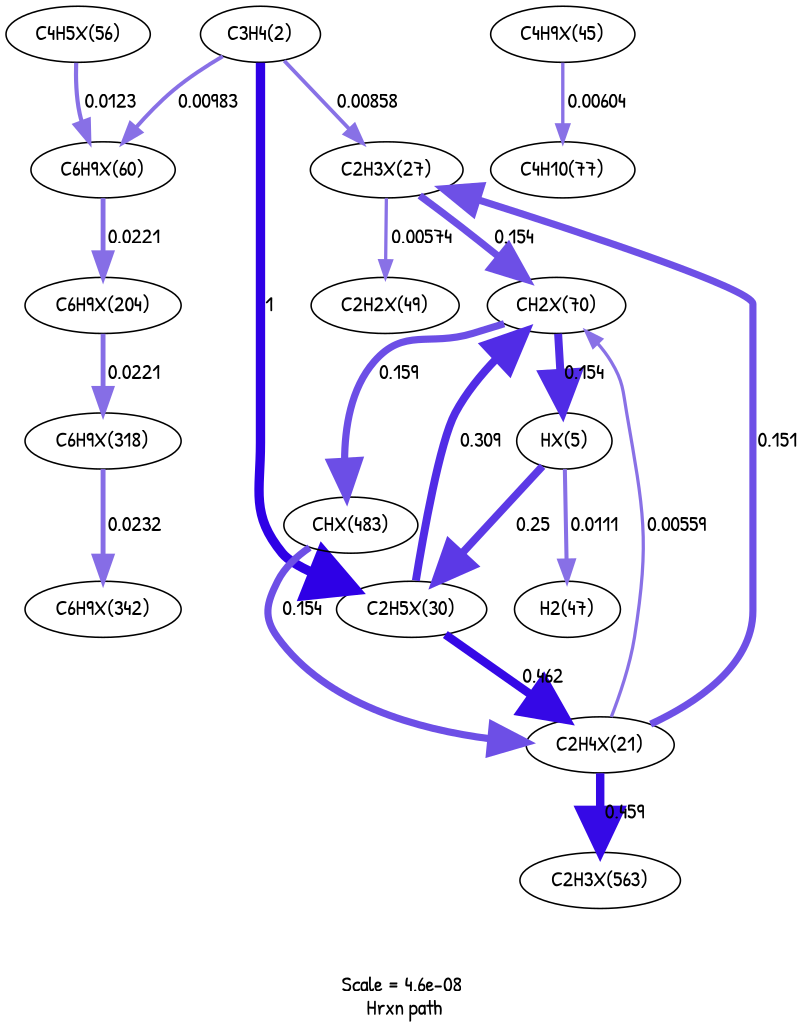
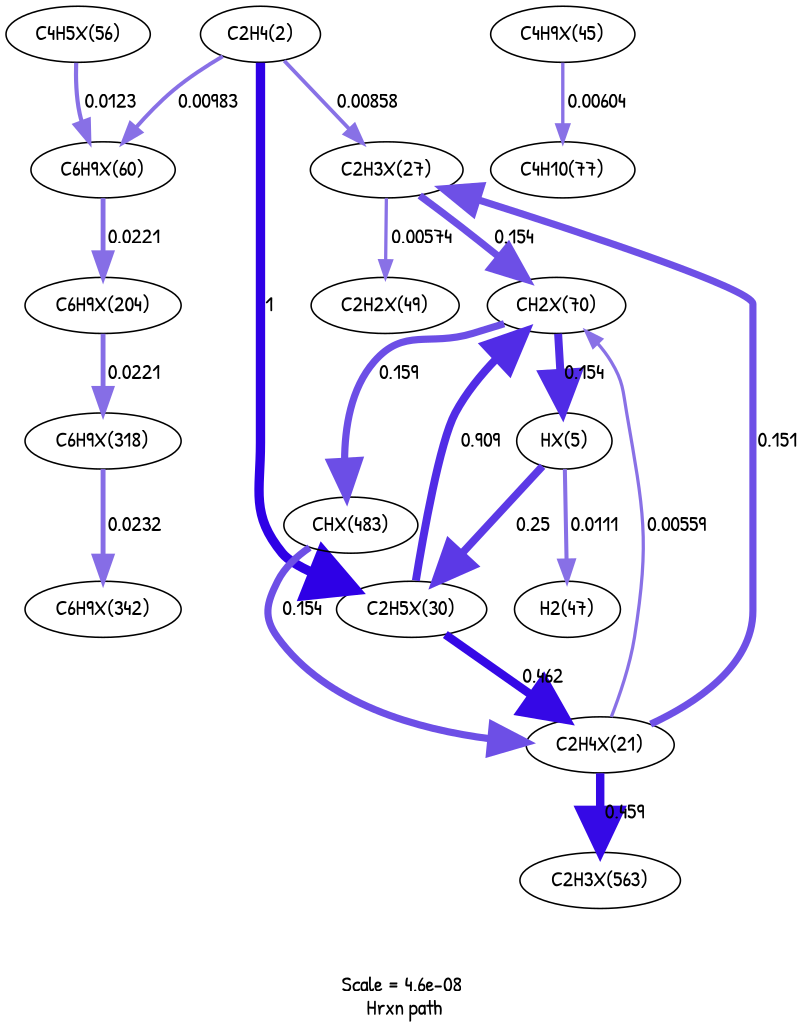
(260, 34) -> (260, 34)
(479, 441) -> (479, 441)
